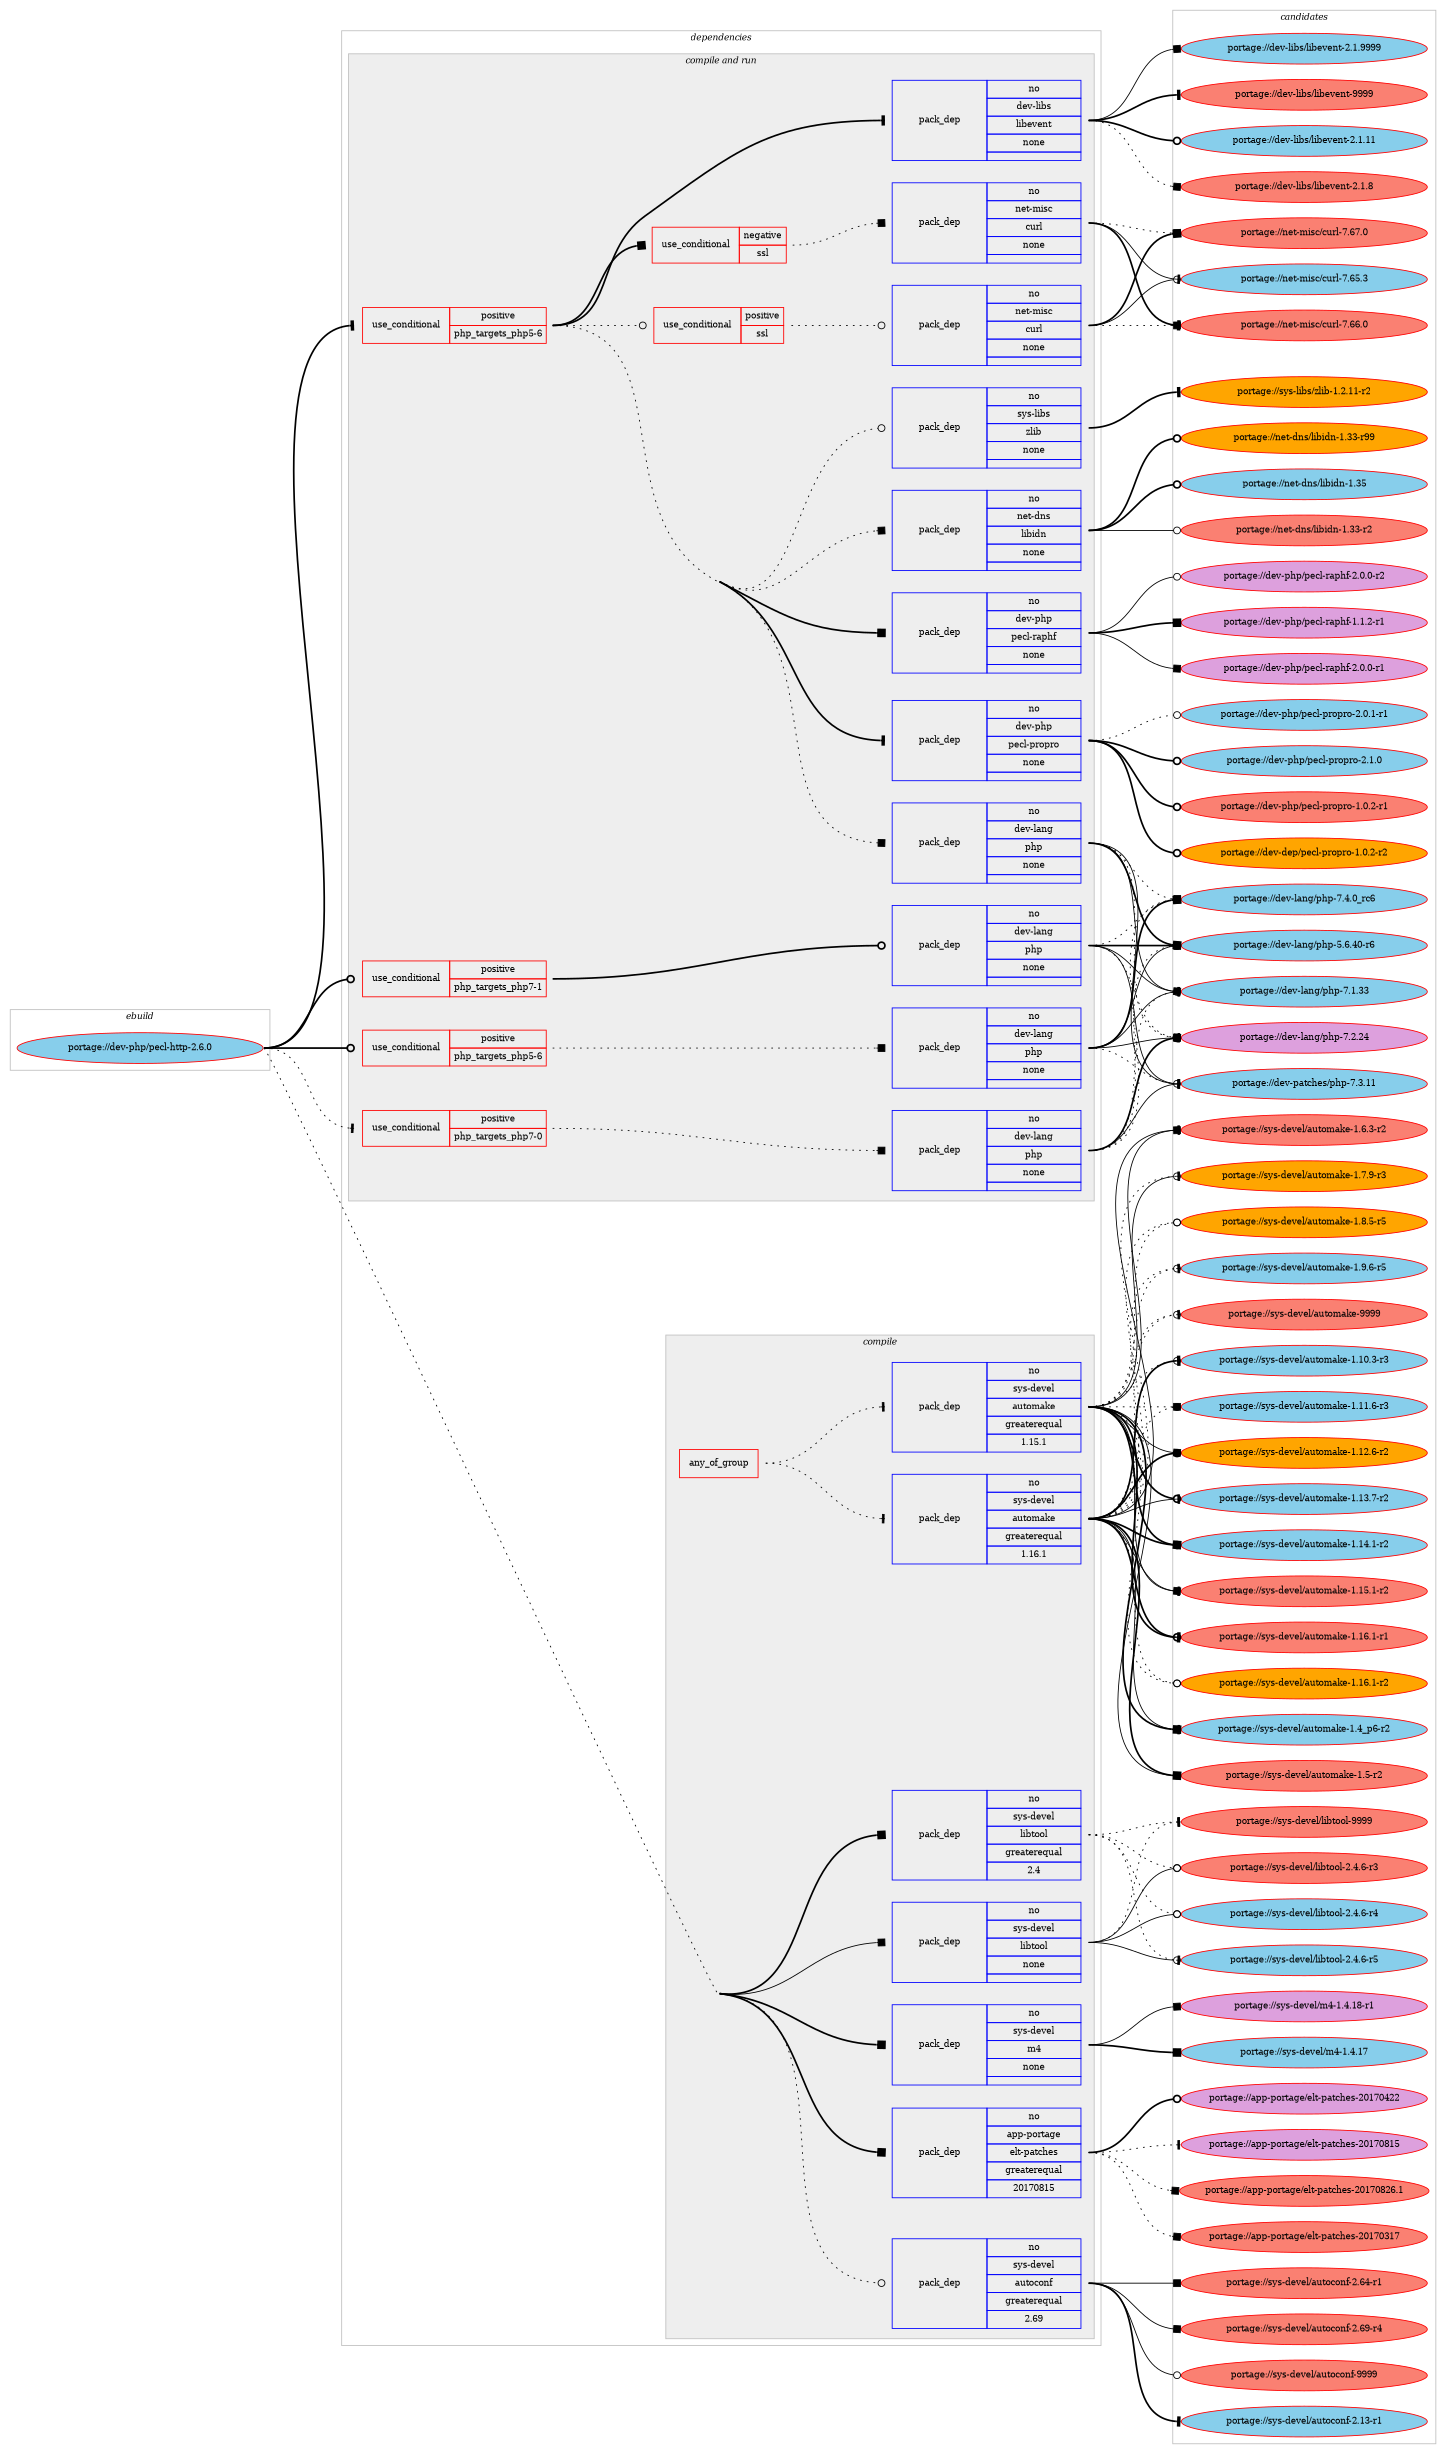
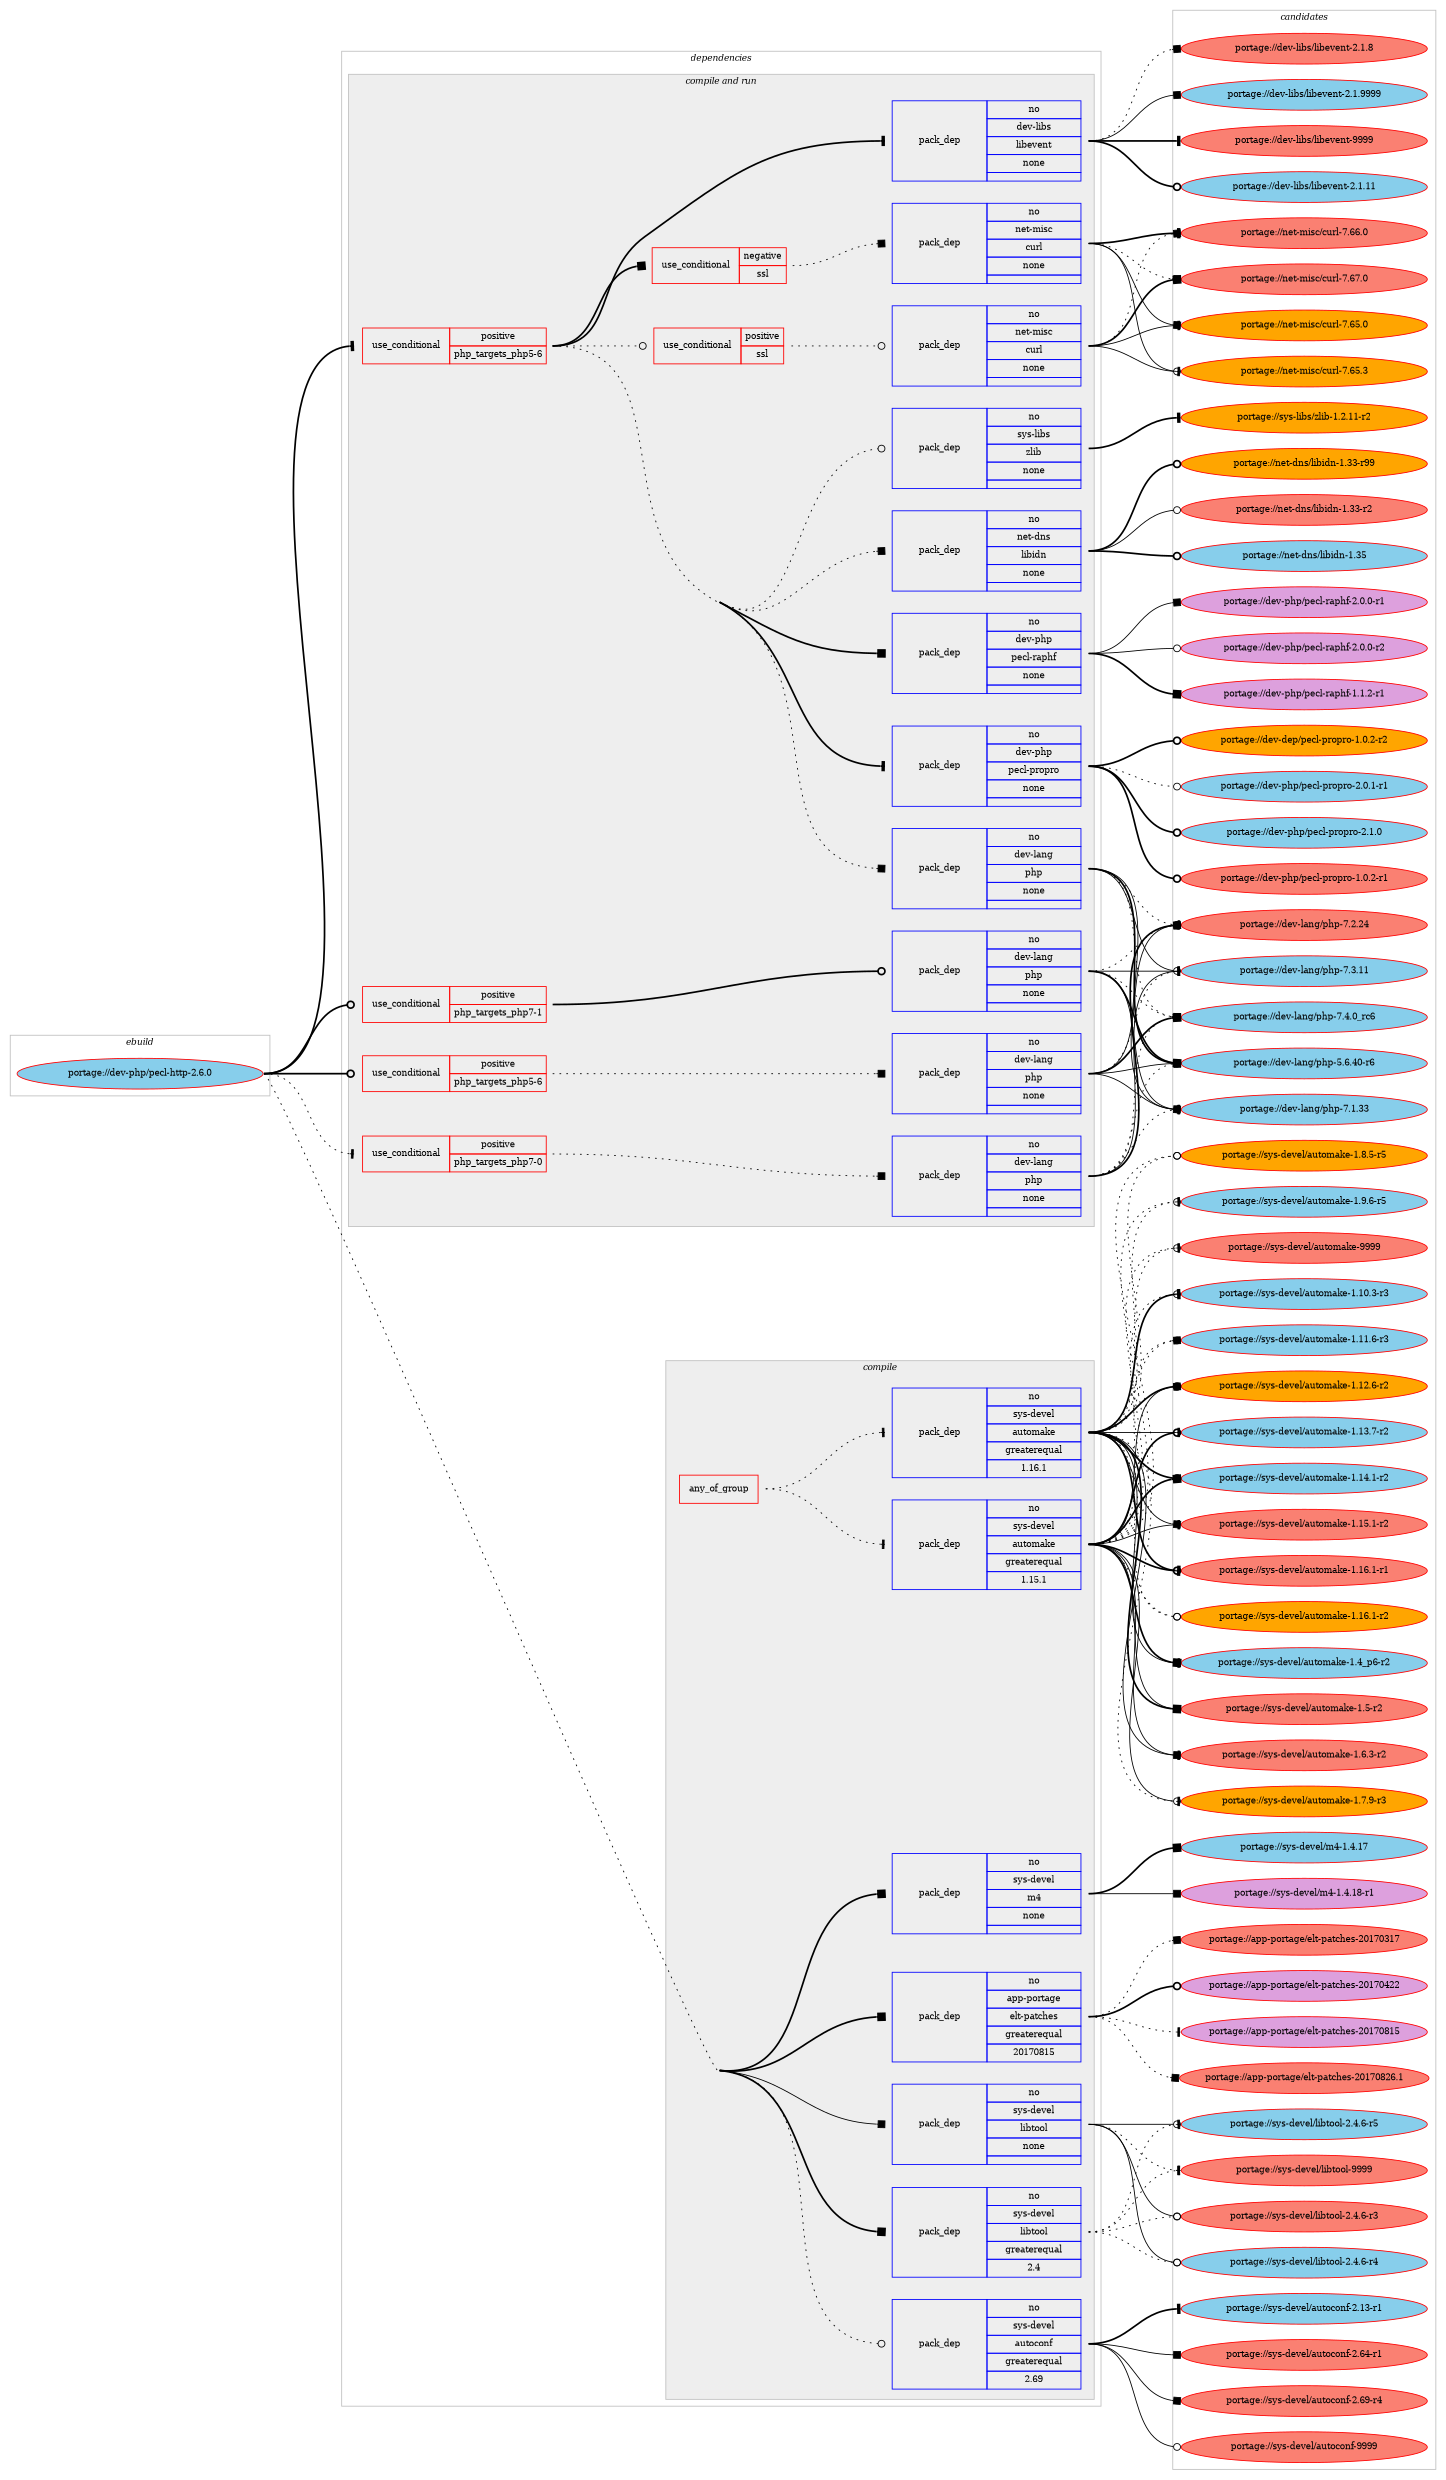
(1304, 279) -> (1304, 372)
none -> (1304, 325)
(1304, 1038) -> (1304, 925)
(1304, 1084) -> (1304, 971)
